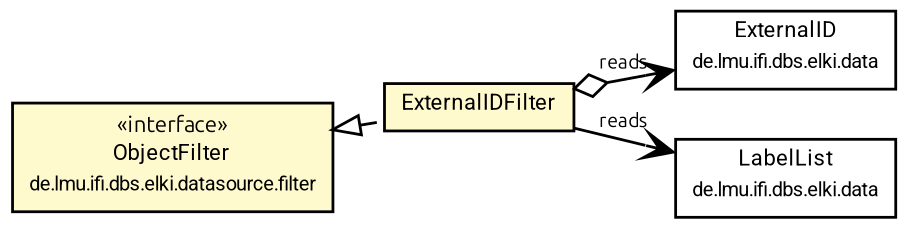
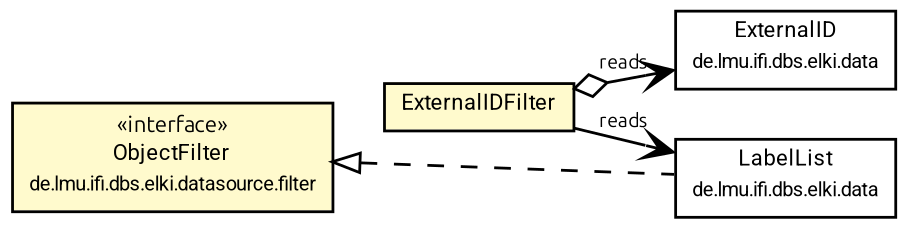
(372, 123) -> (517, 169)
